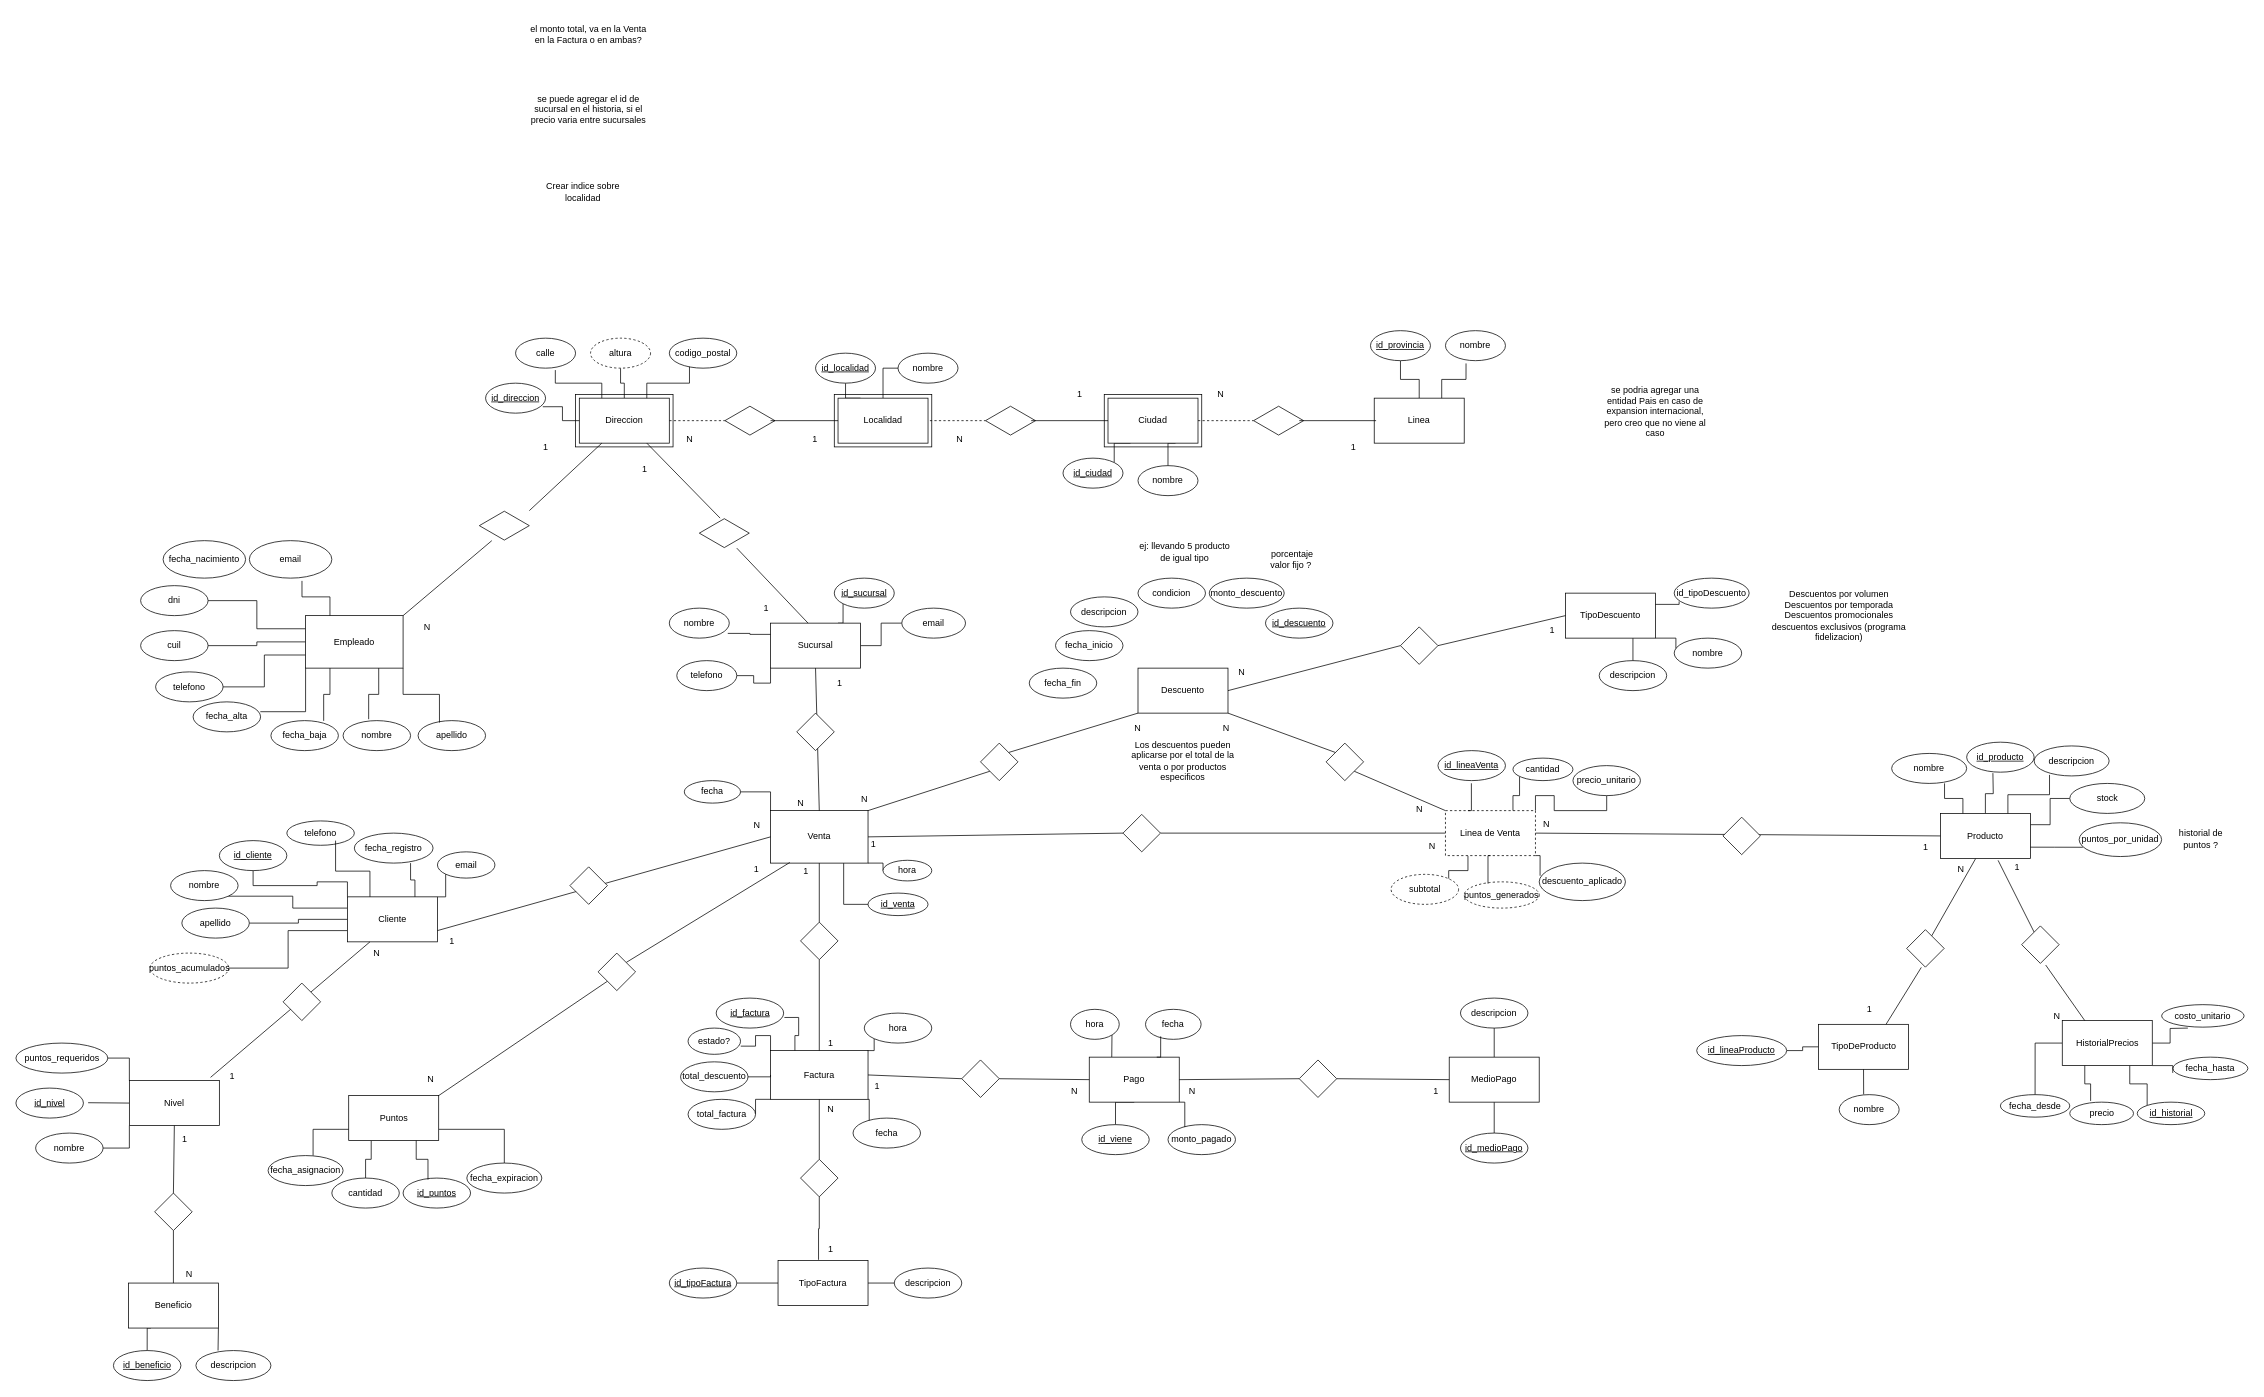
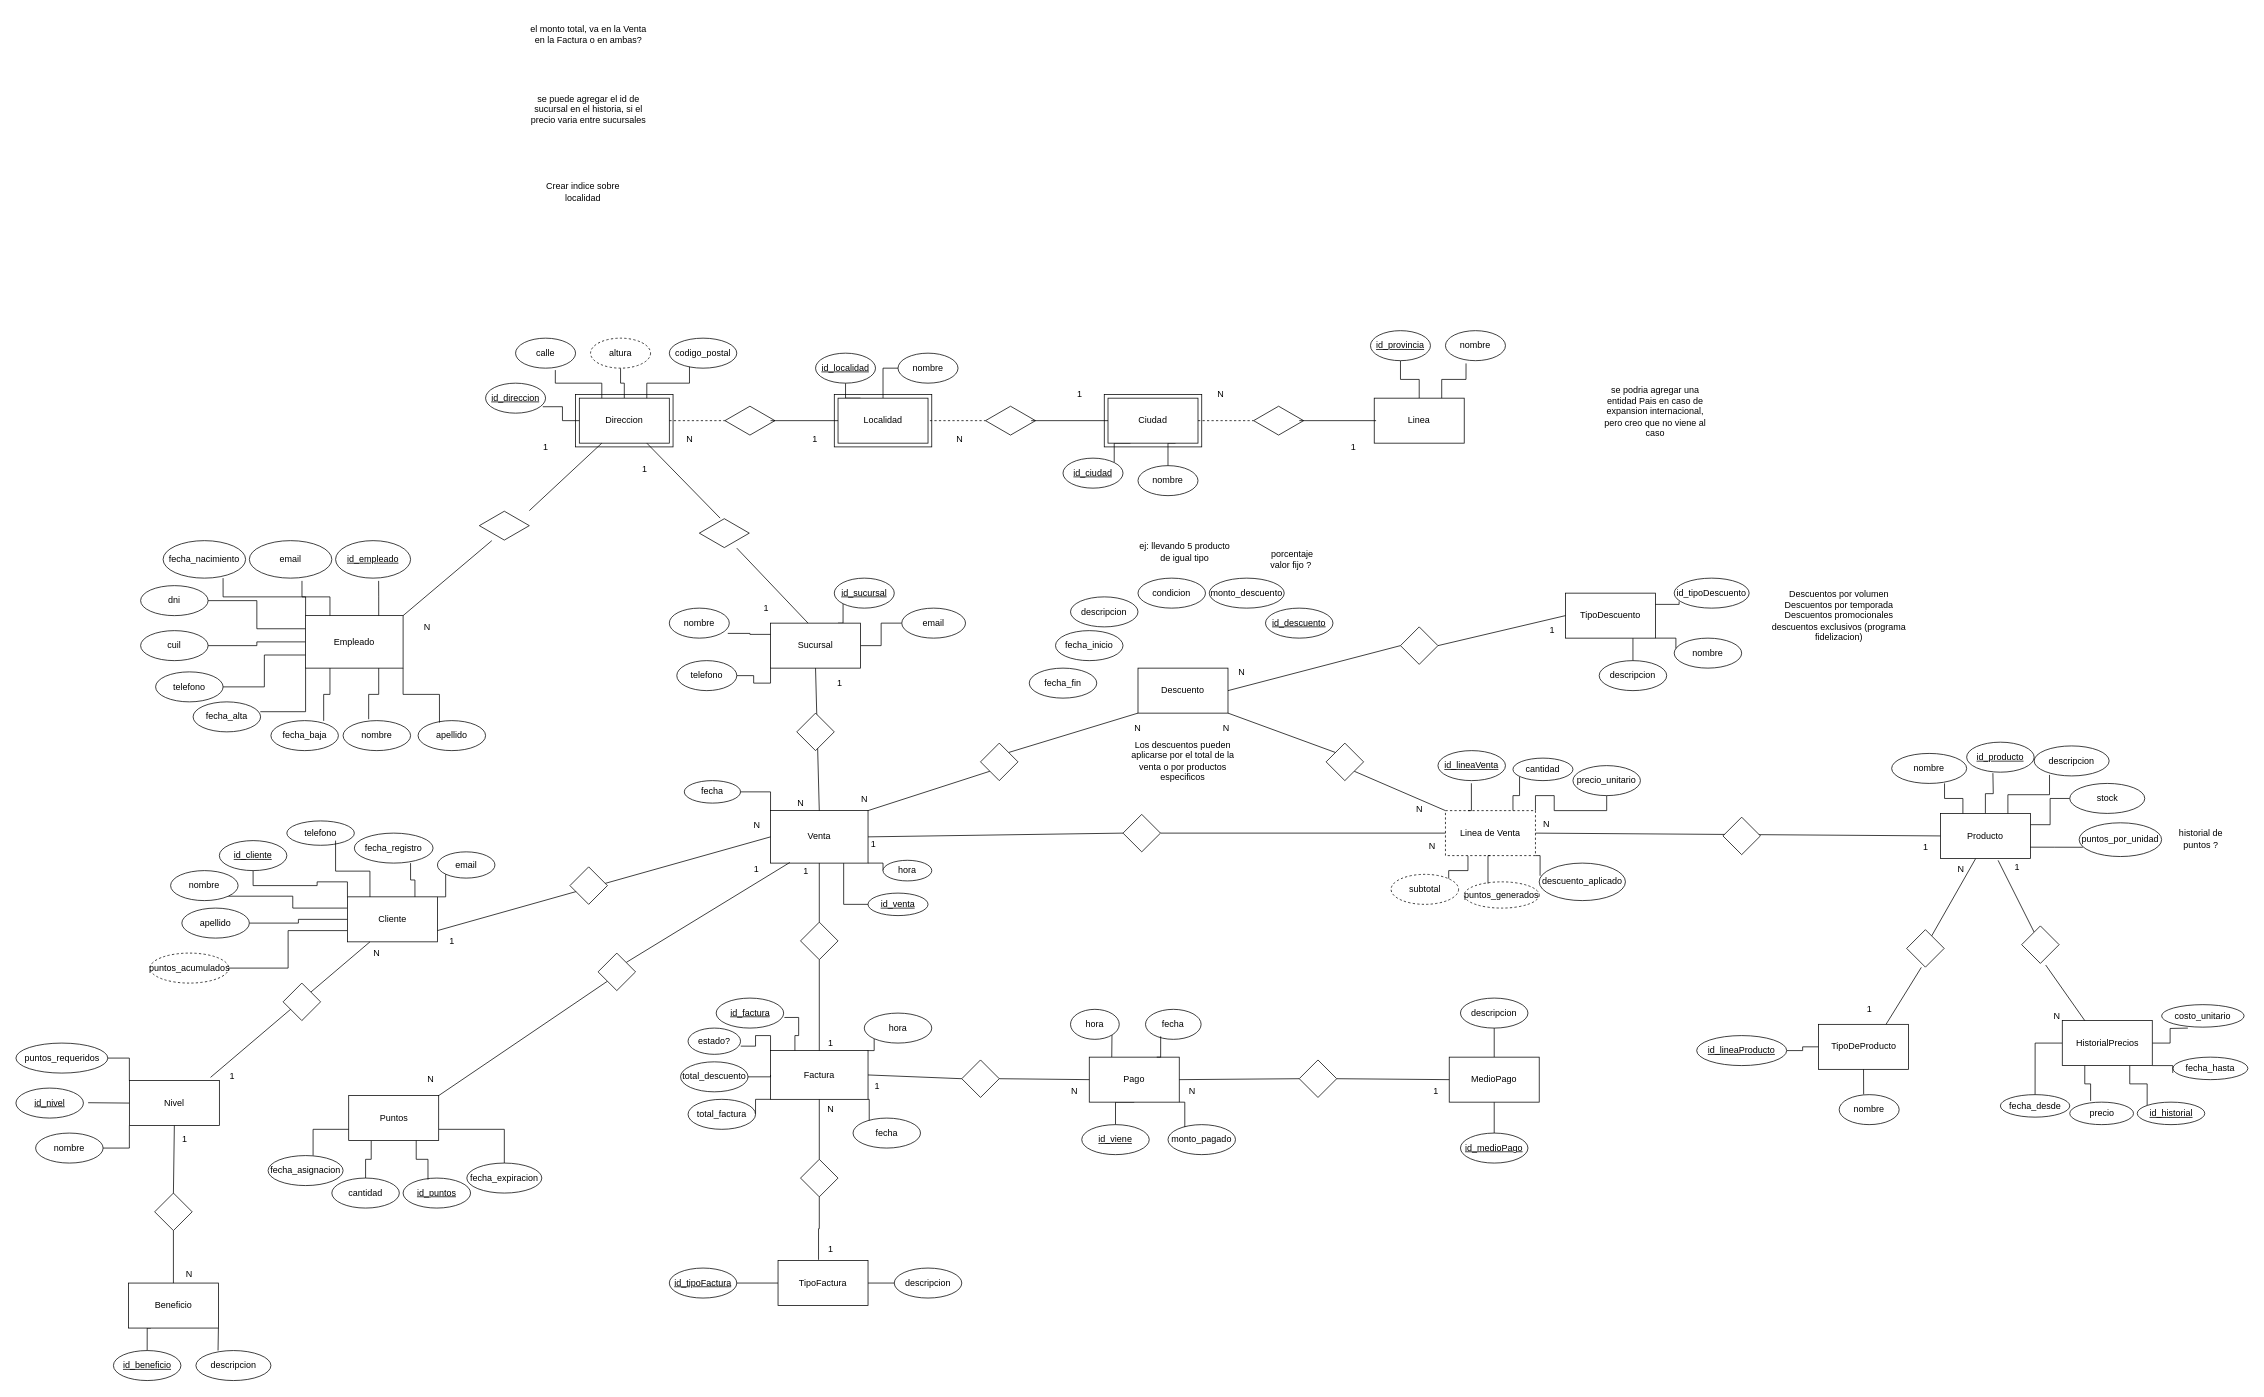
none -> (373, 559)
none -> (264, 597)
none -> (379, 598)
